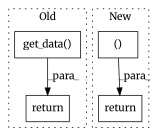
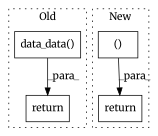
(48, 45) -> (48, 45)
